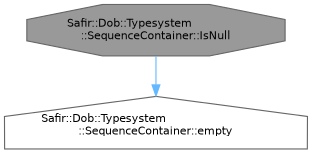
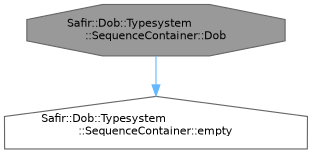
(156, 30) -> (156, 30)
